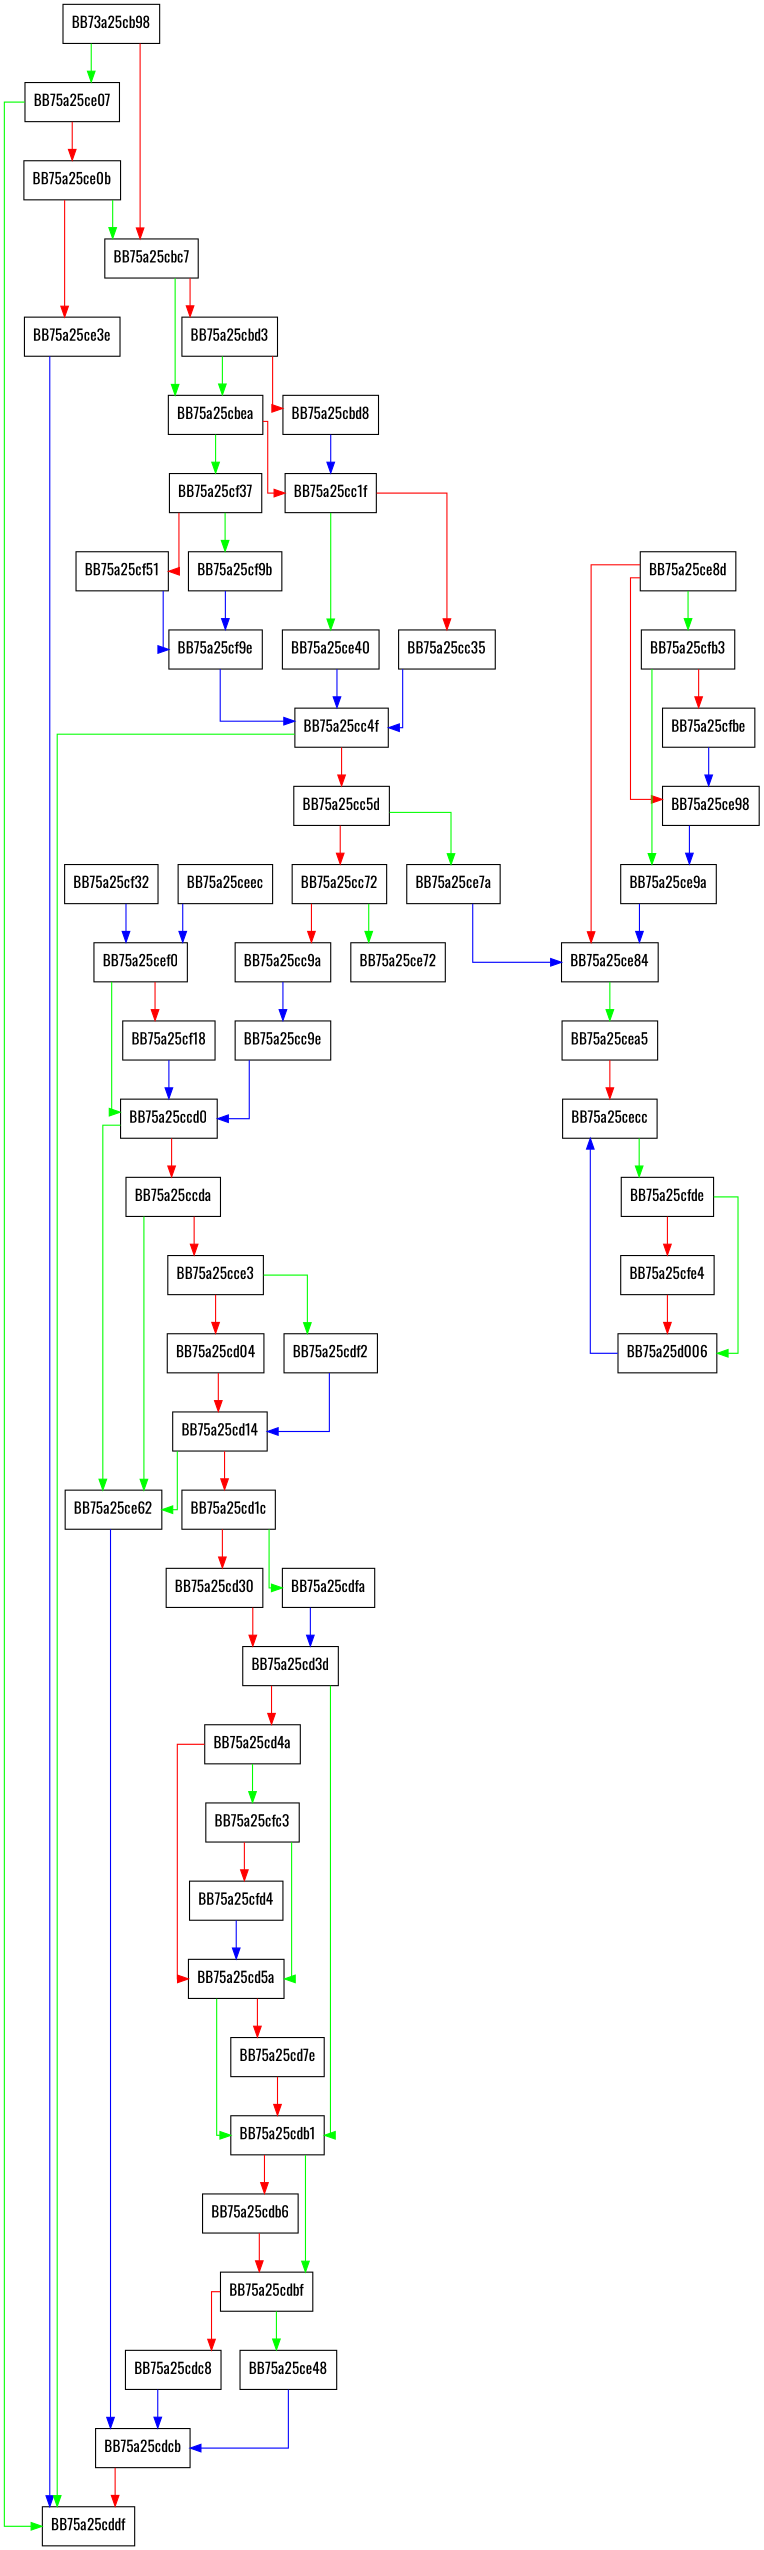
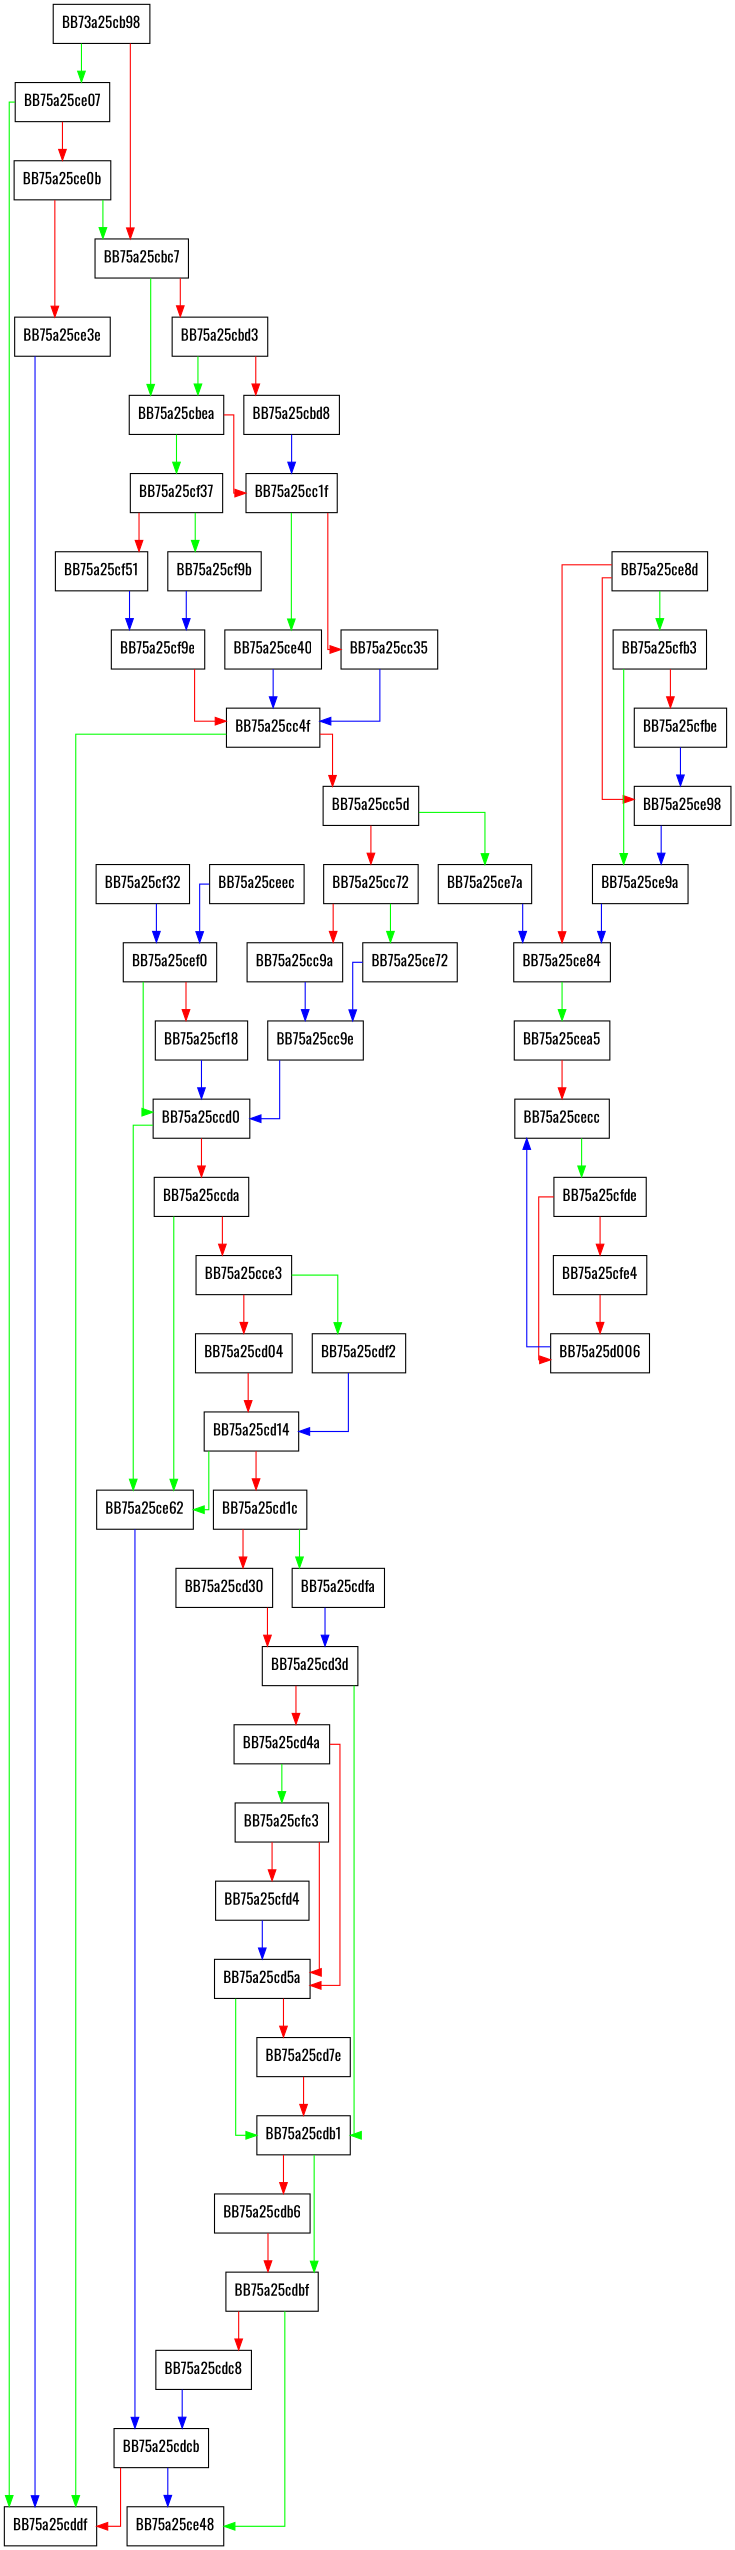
(226, 721) -> (195, 705)
none -> (353, 981)
(738, 1268) -> (539, 1271)
(292, 1911) -> (319, 1908)
(274, 2448) -> (168, 2482)
